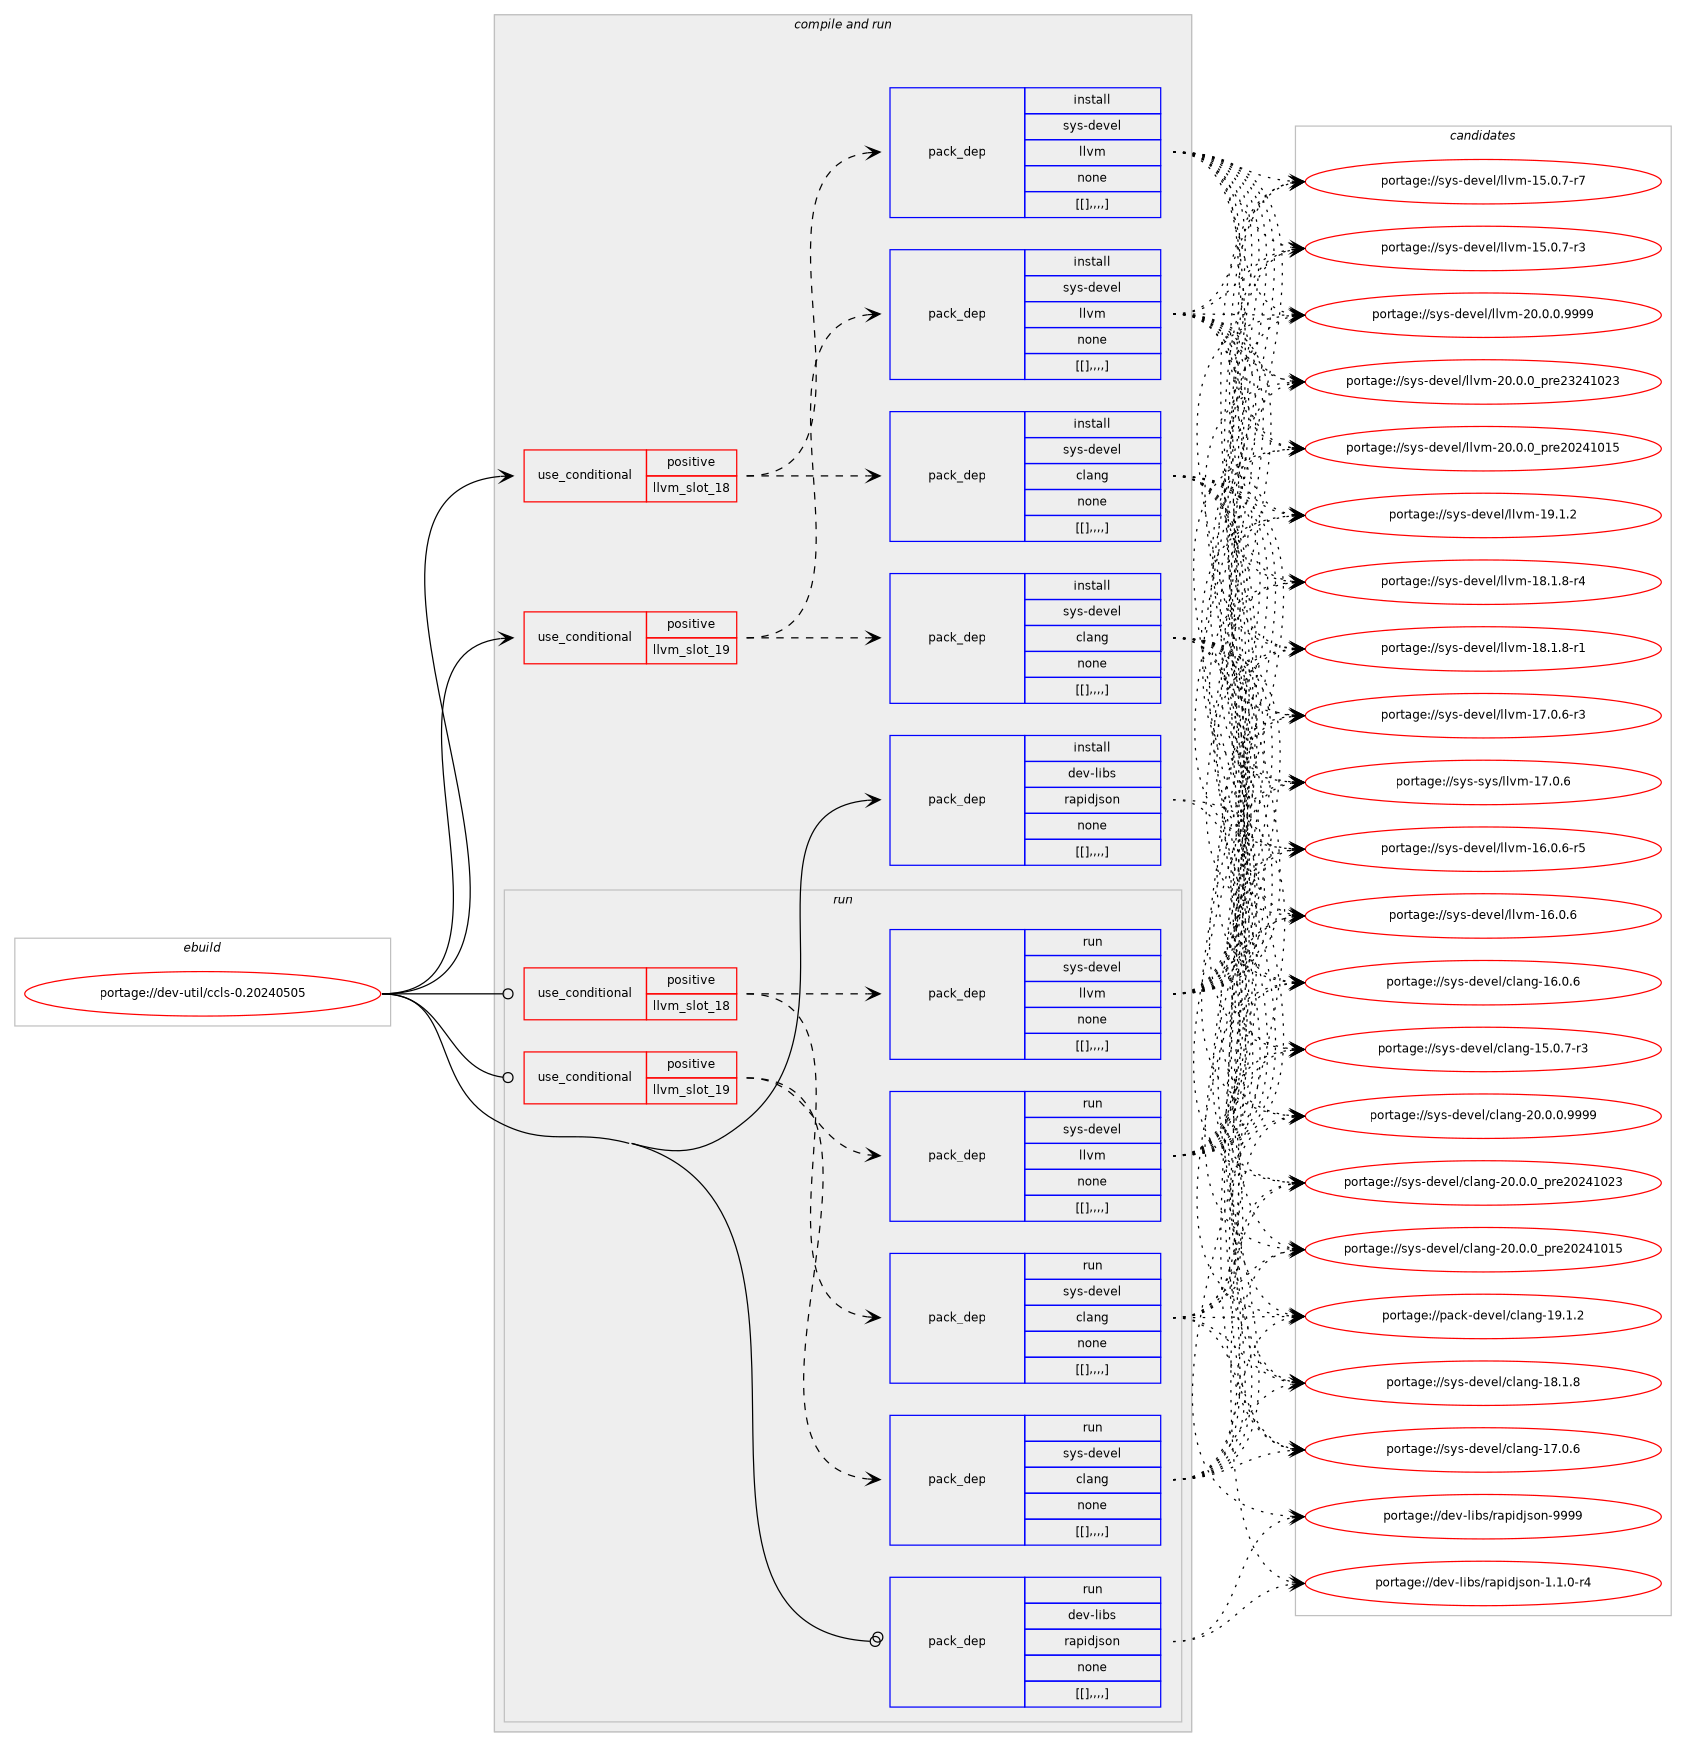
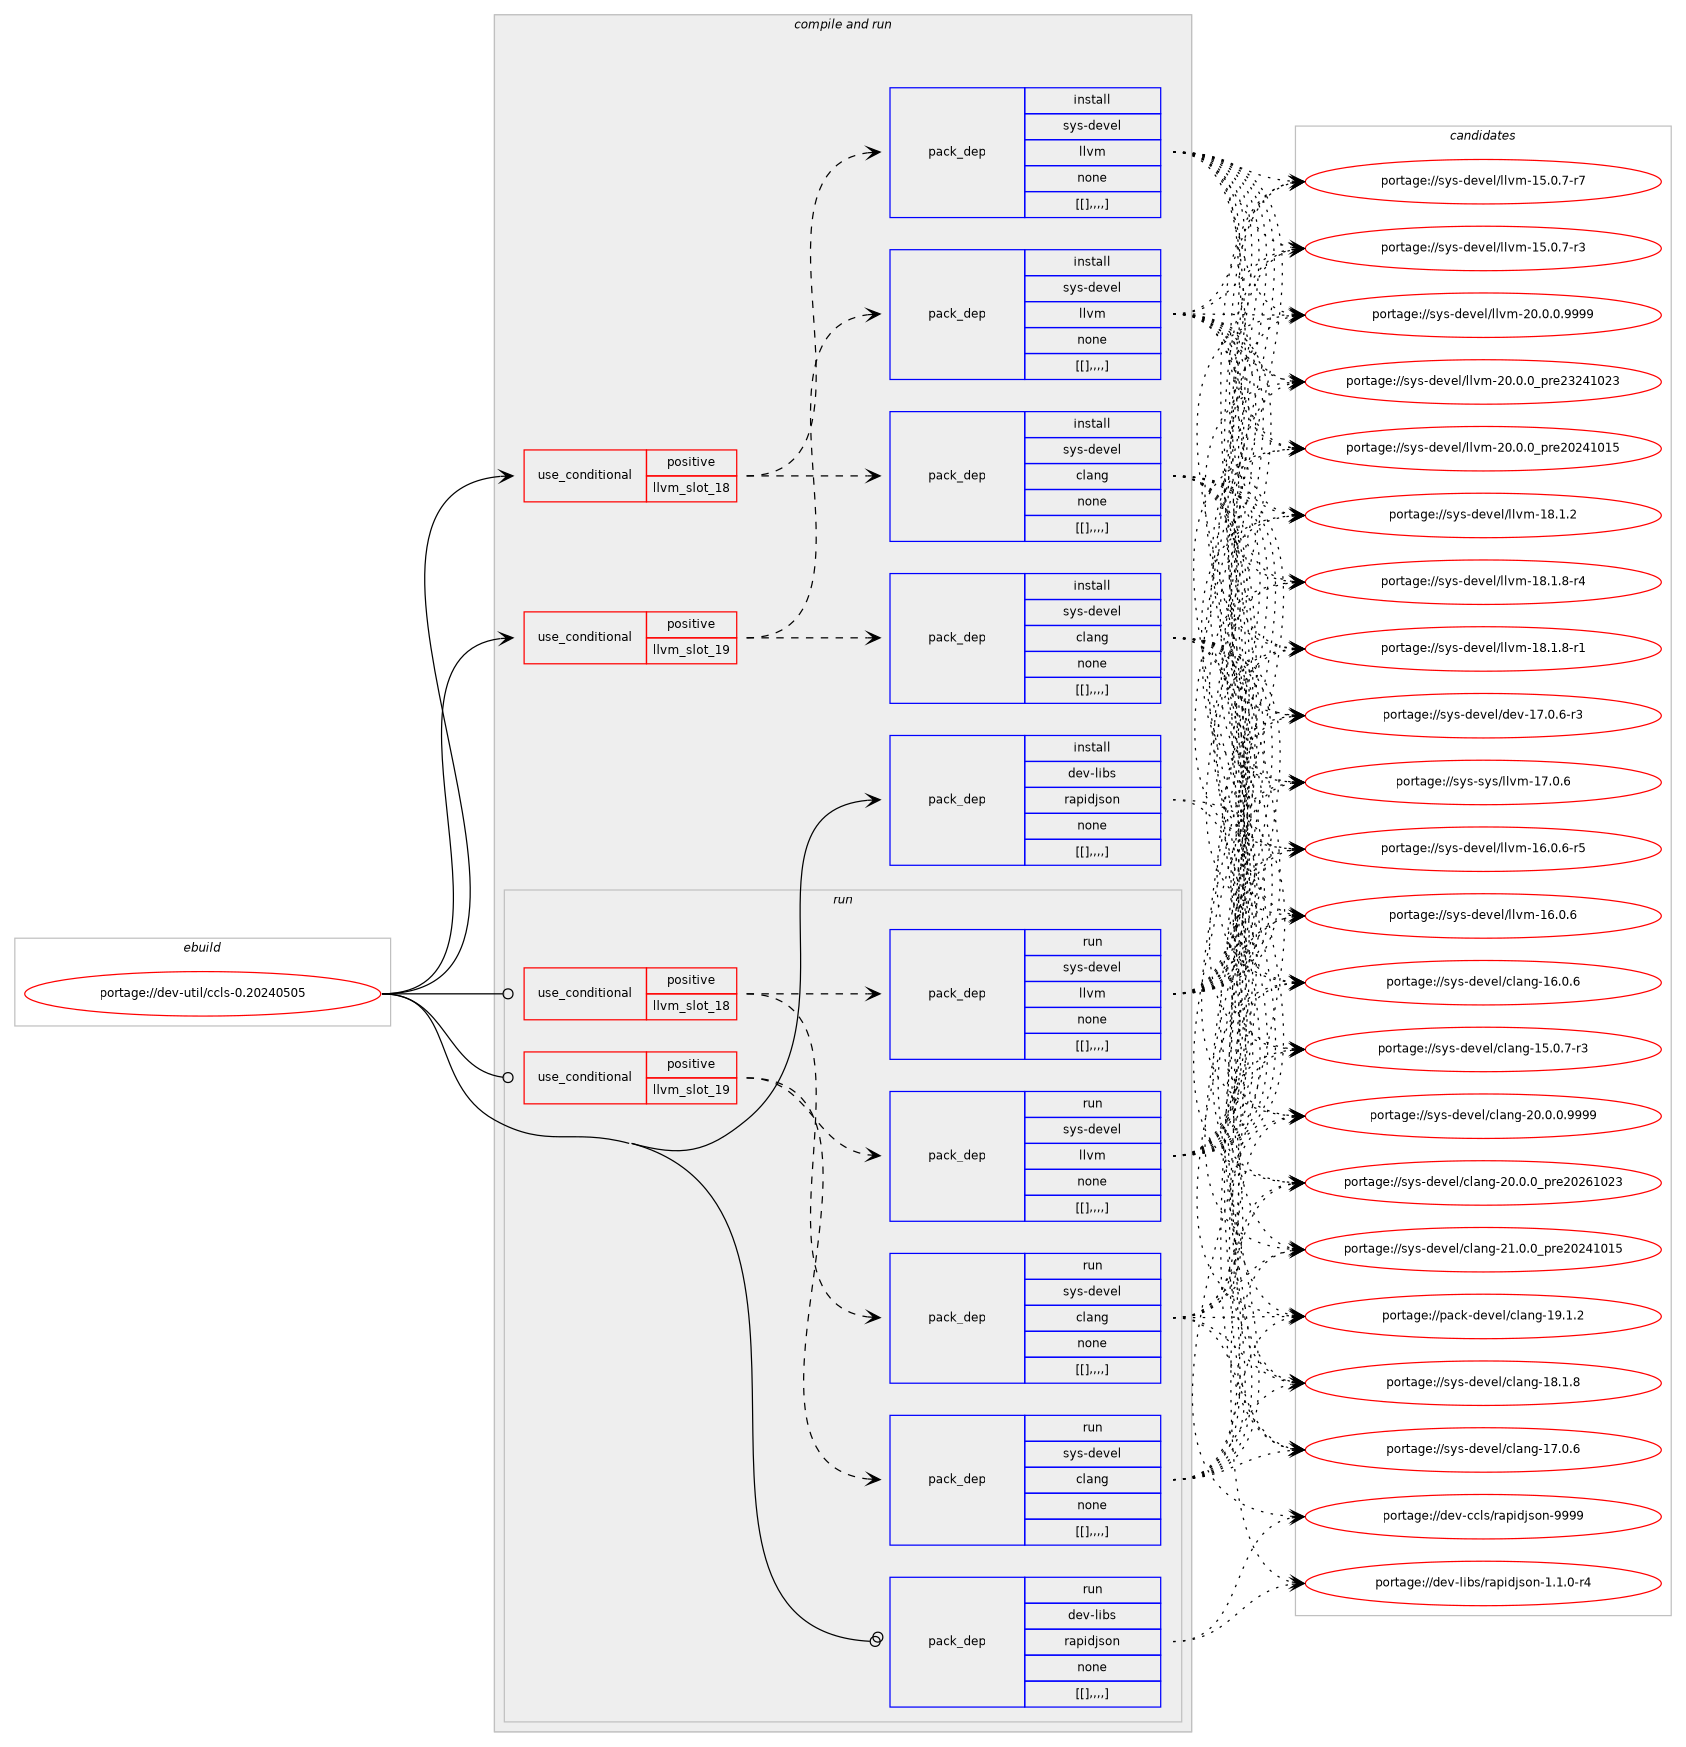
(1483, 515) -> (1483, 515)
(1483, 716) -> (1483, 716)
(1483, 1183) -> (1483, 1183)
(1483, 1250) -> (1483, 1250)
(1483, 1517) -> (1483, 1517)
